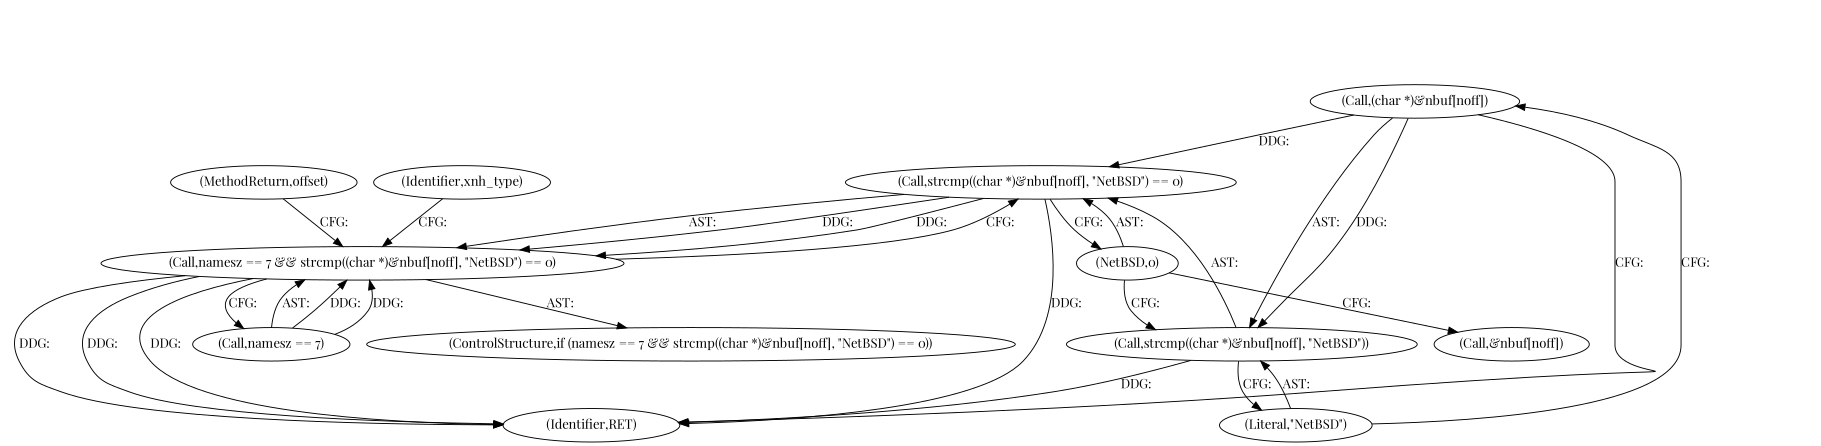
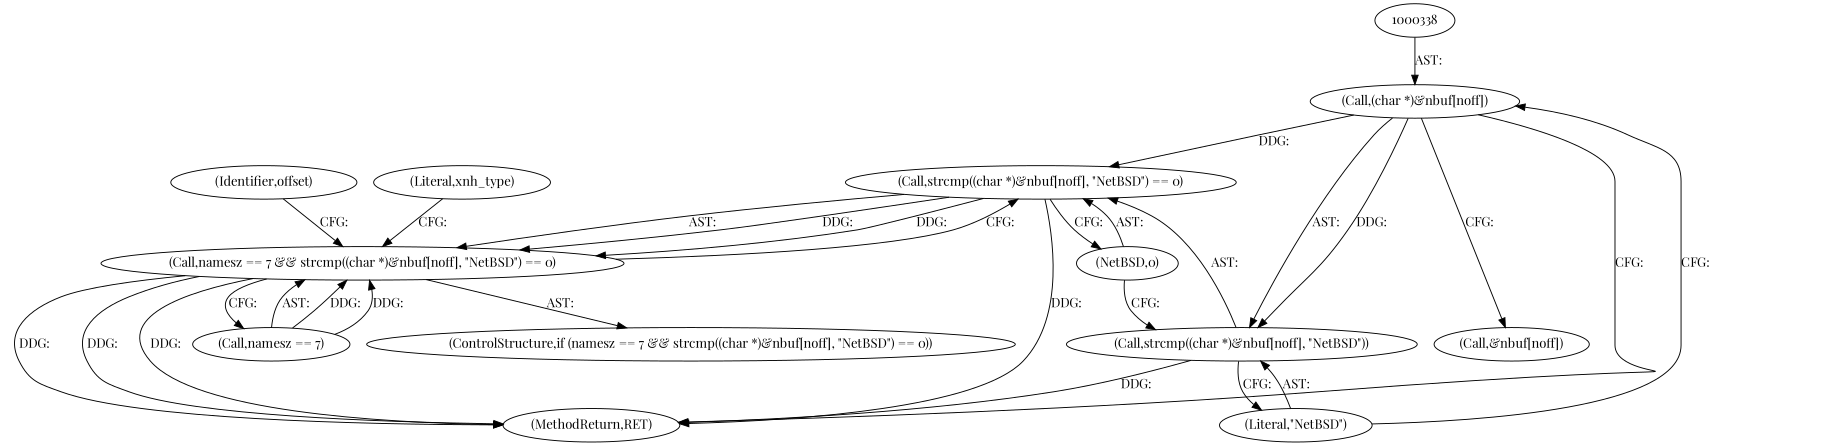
none -> (1415, 20)
(264, 182) -> (264, 182)
(462, 182) -> (462, 182)
(1309, 302) -> (1462, 218)
(591, 425) -> (591, 425)
